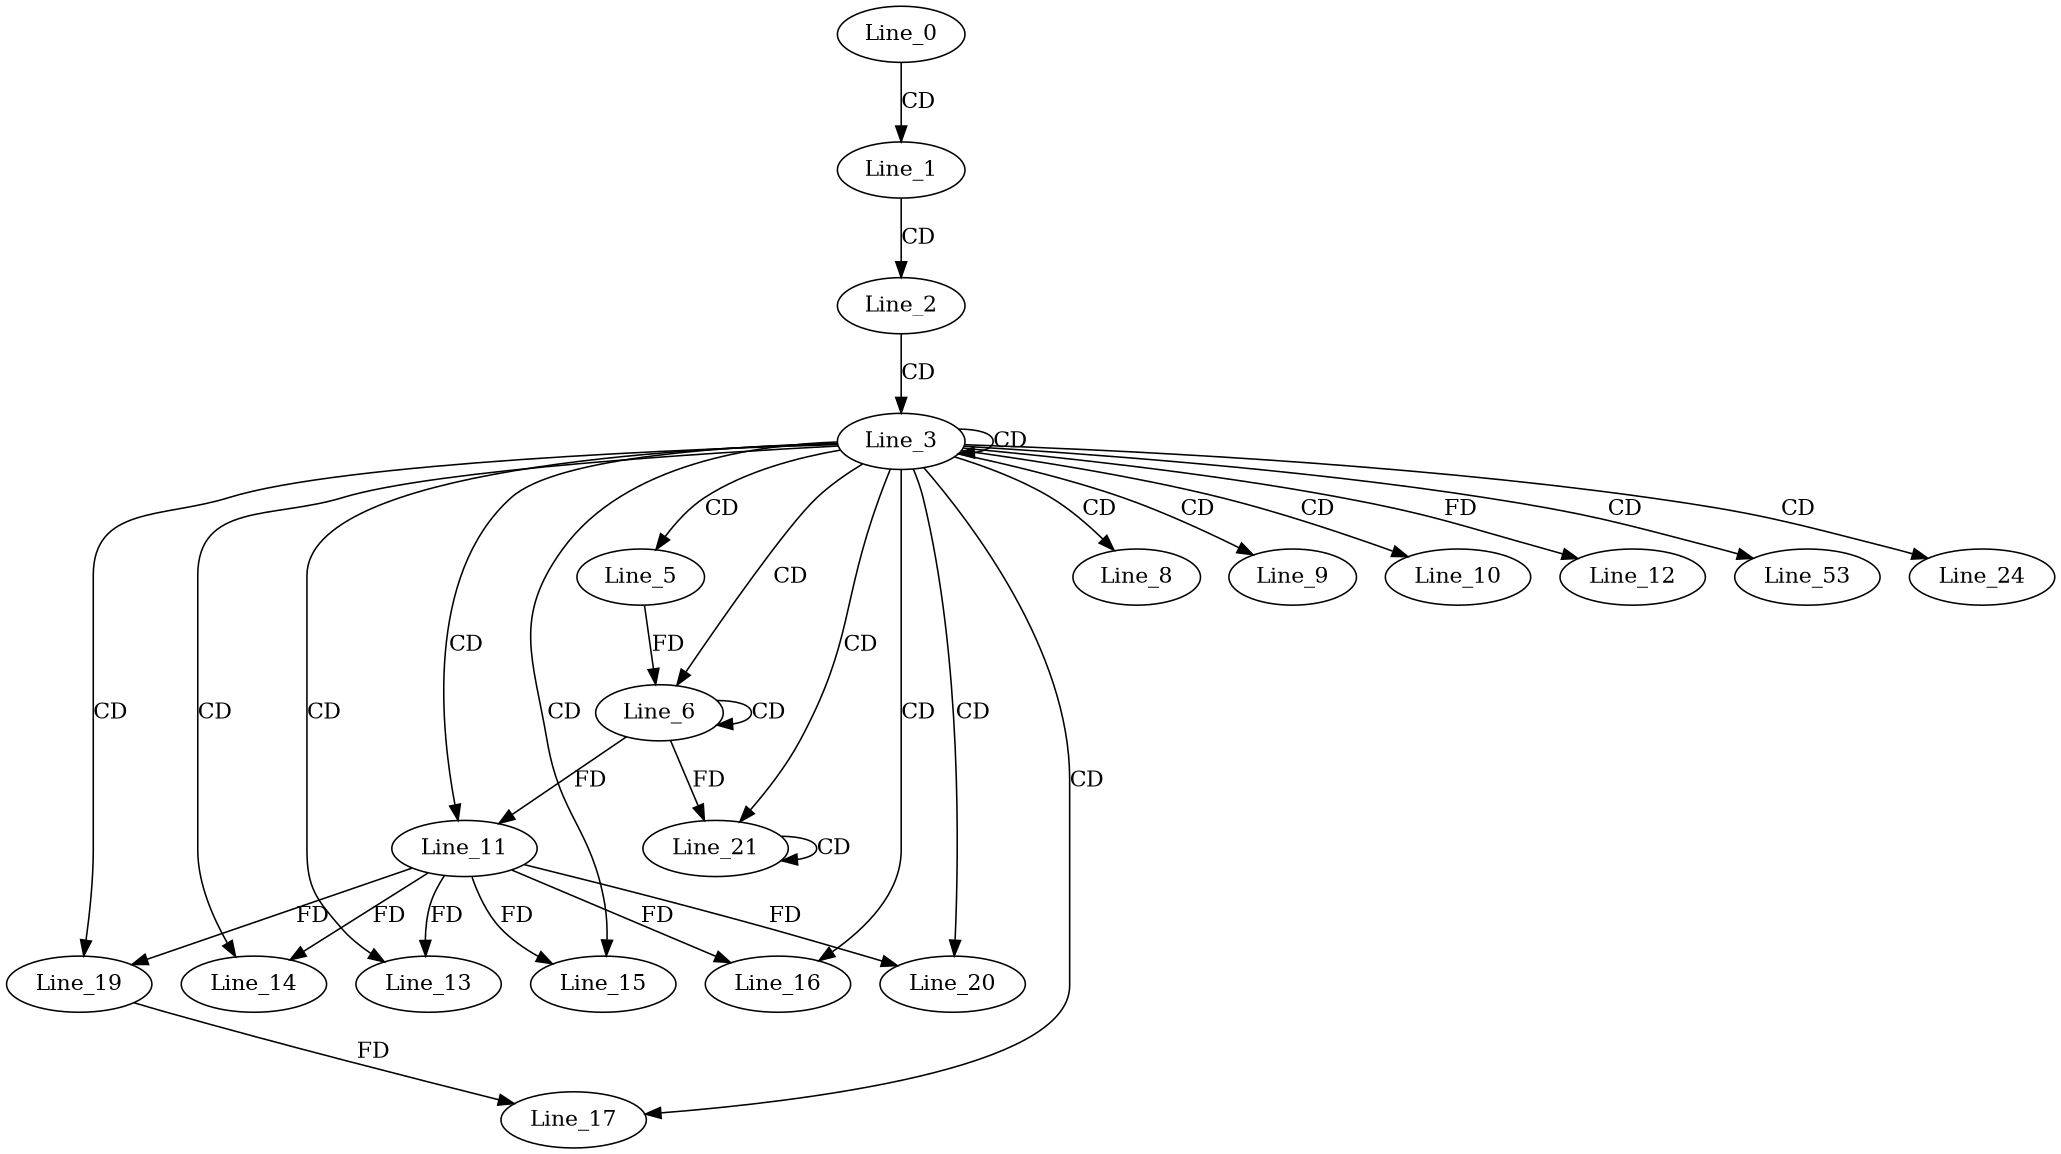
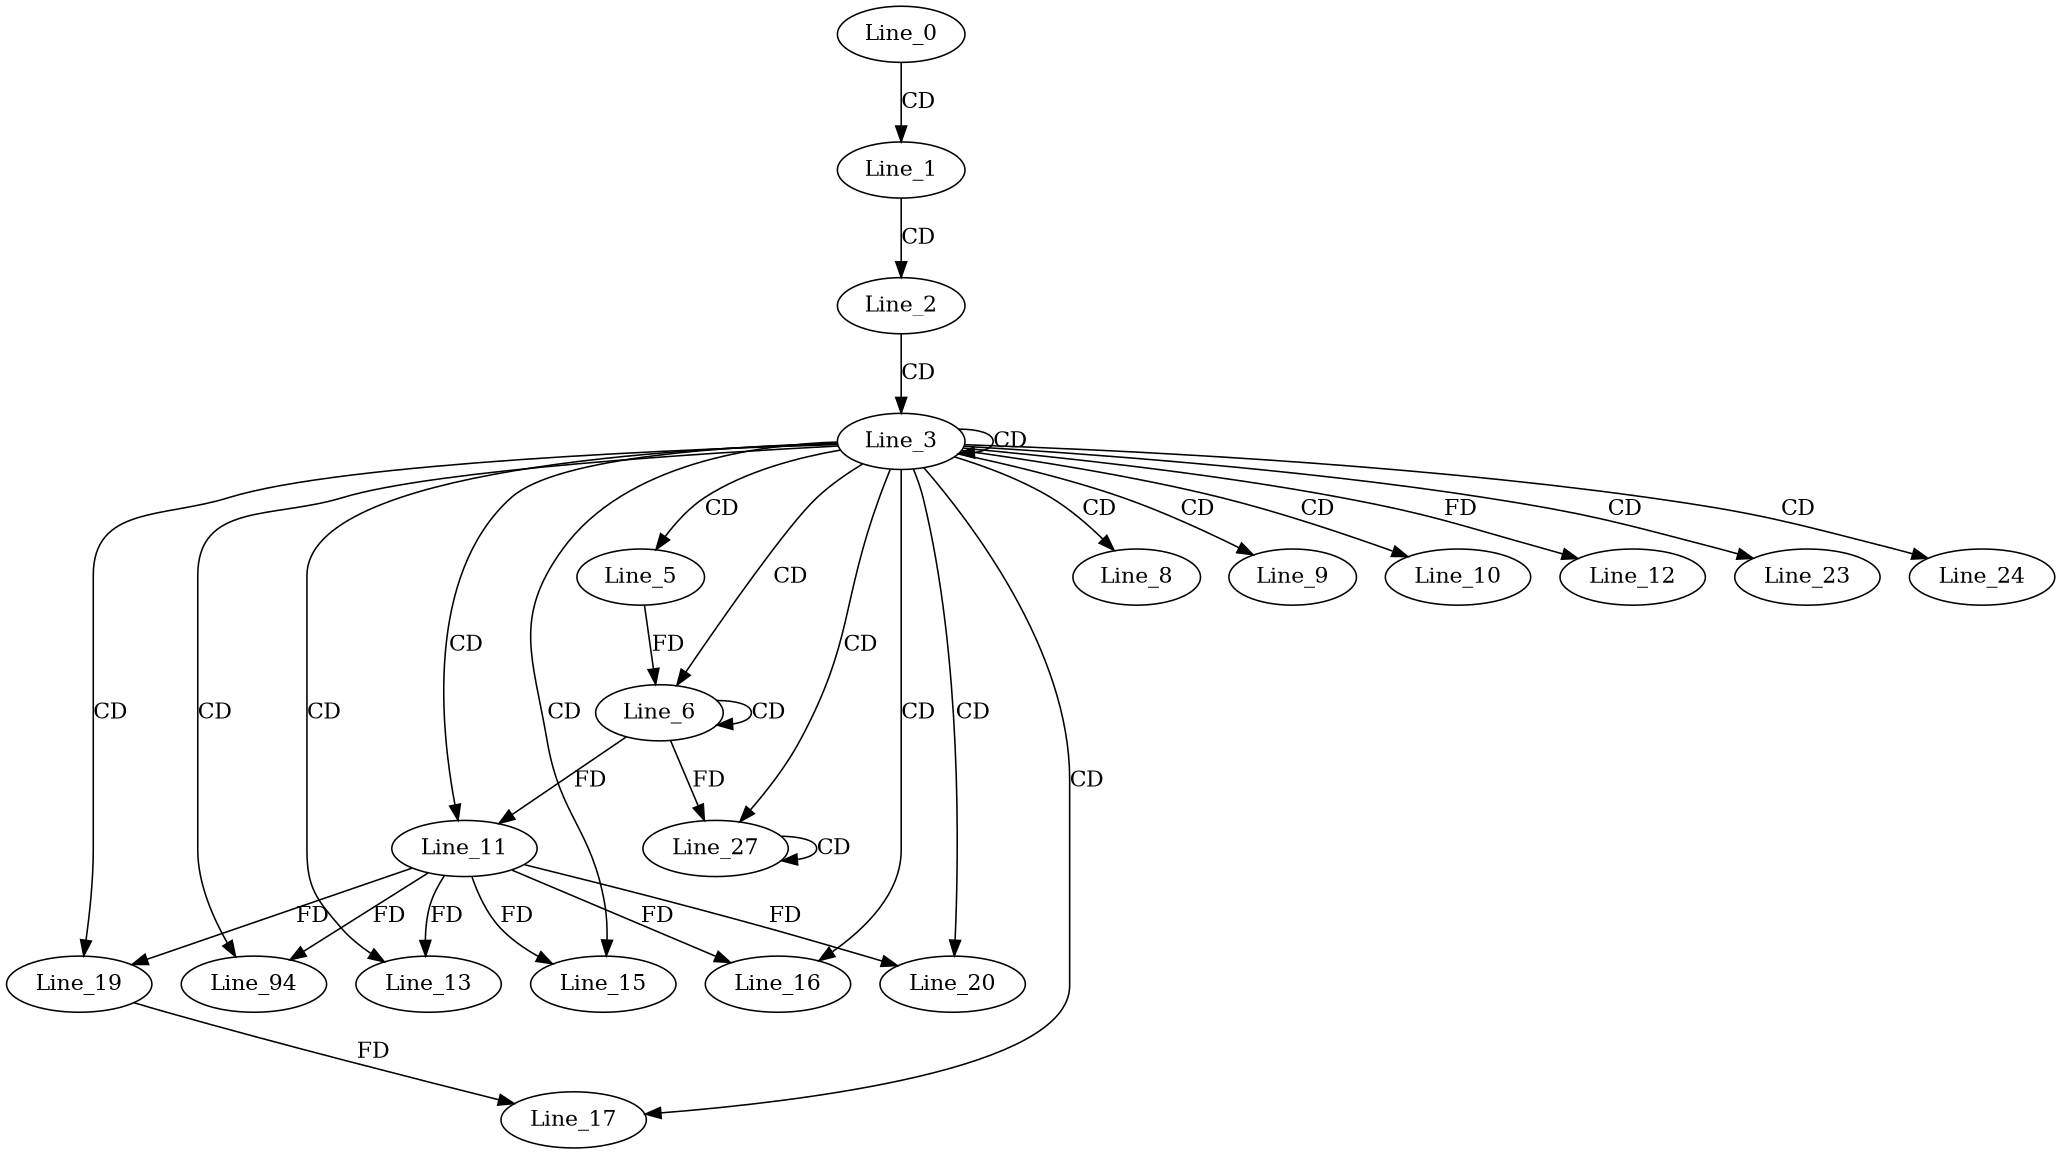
(1807, 577) -> (1807, 577)
(716, 848) -> (716, 848)
(254, 984) -> (254, 984)
